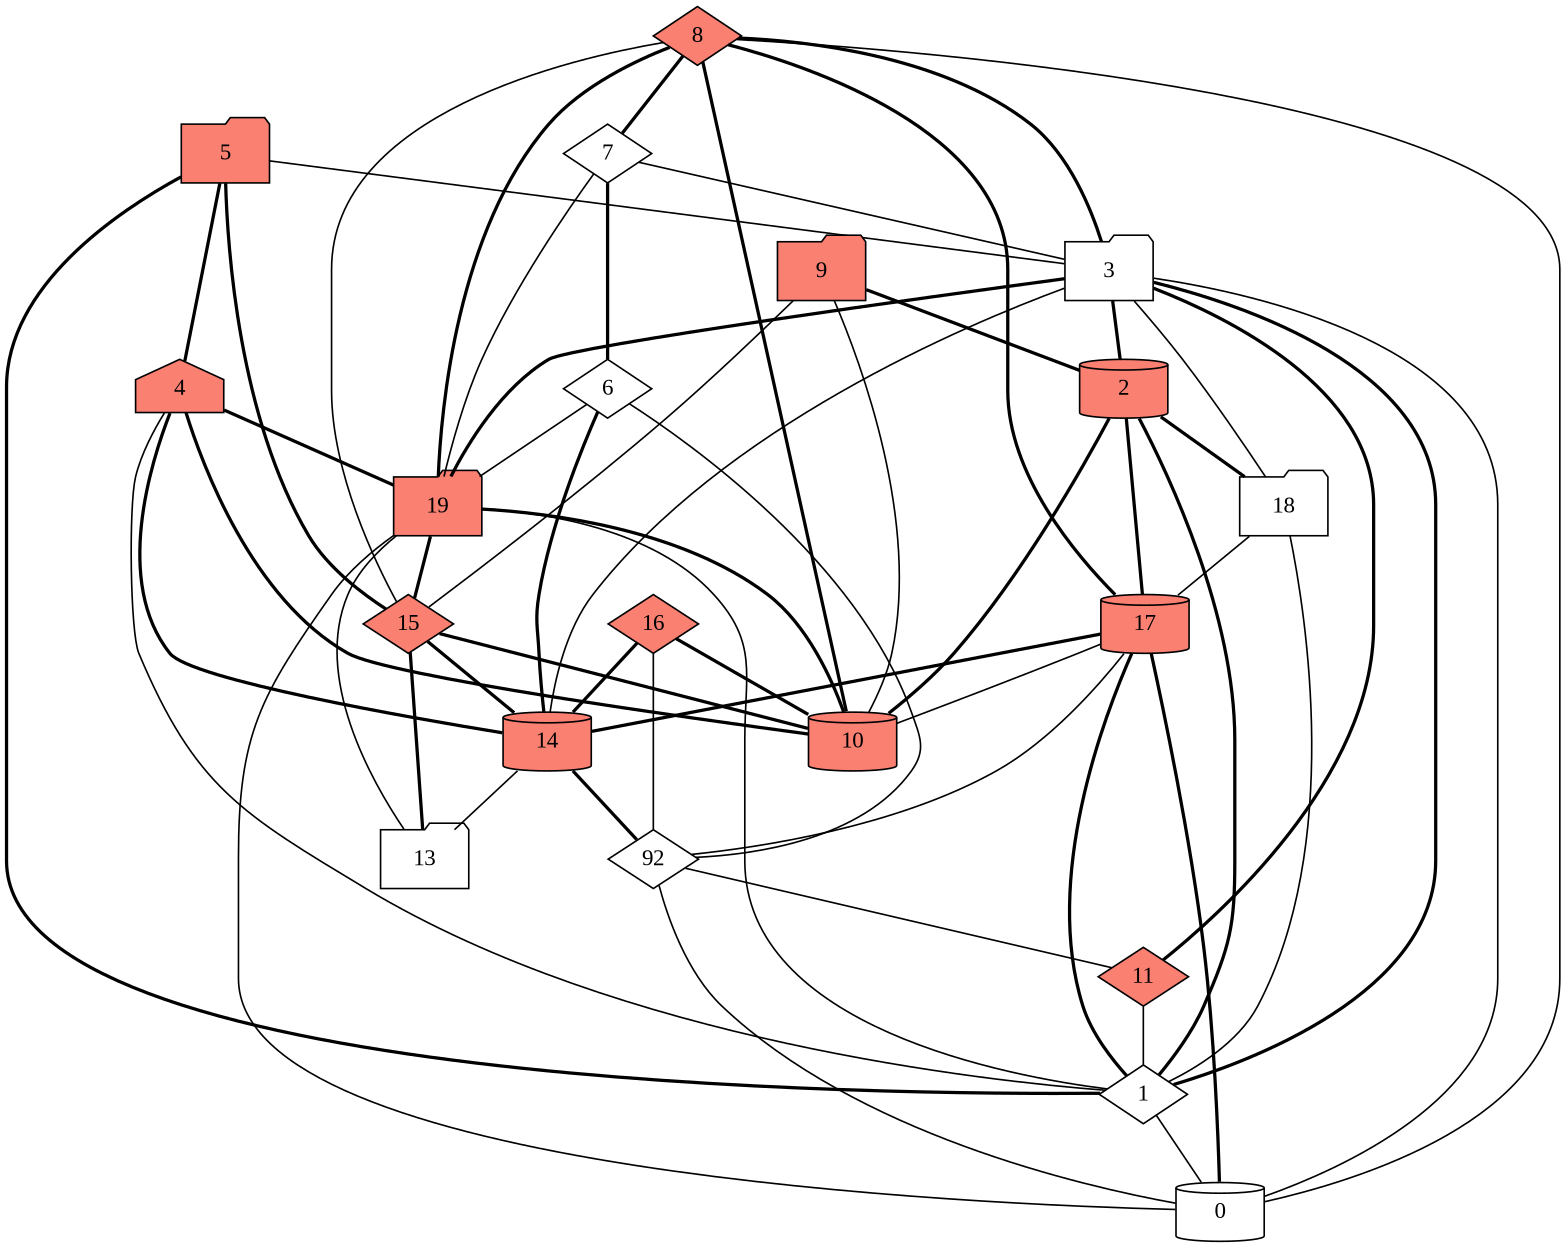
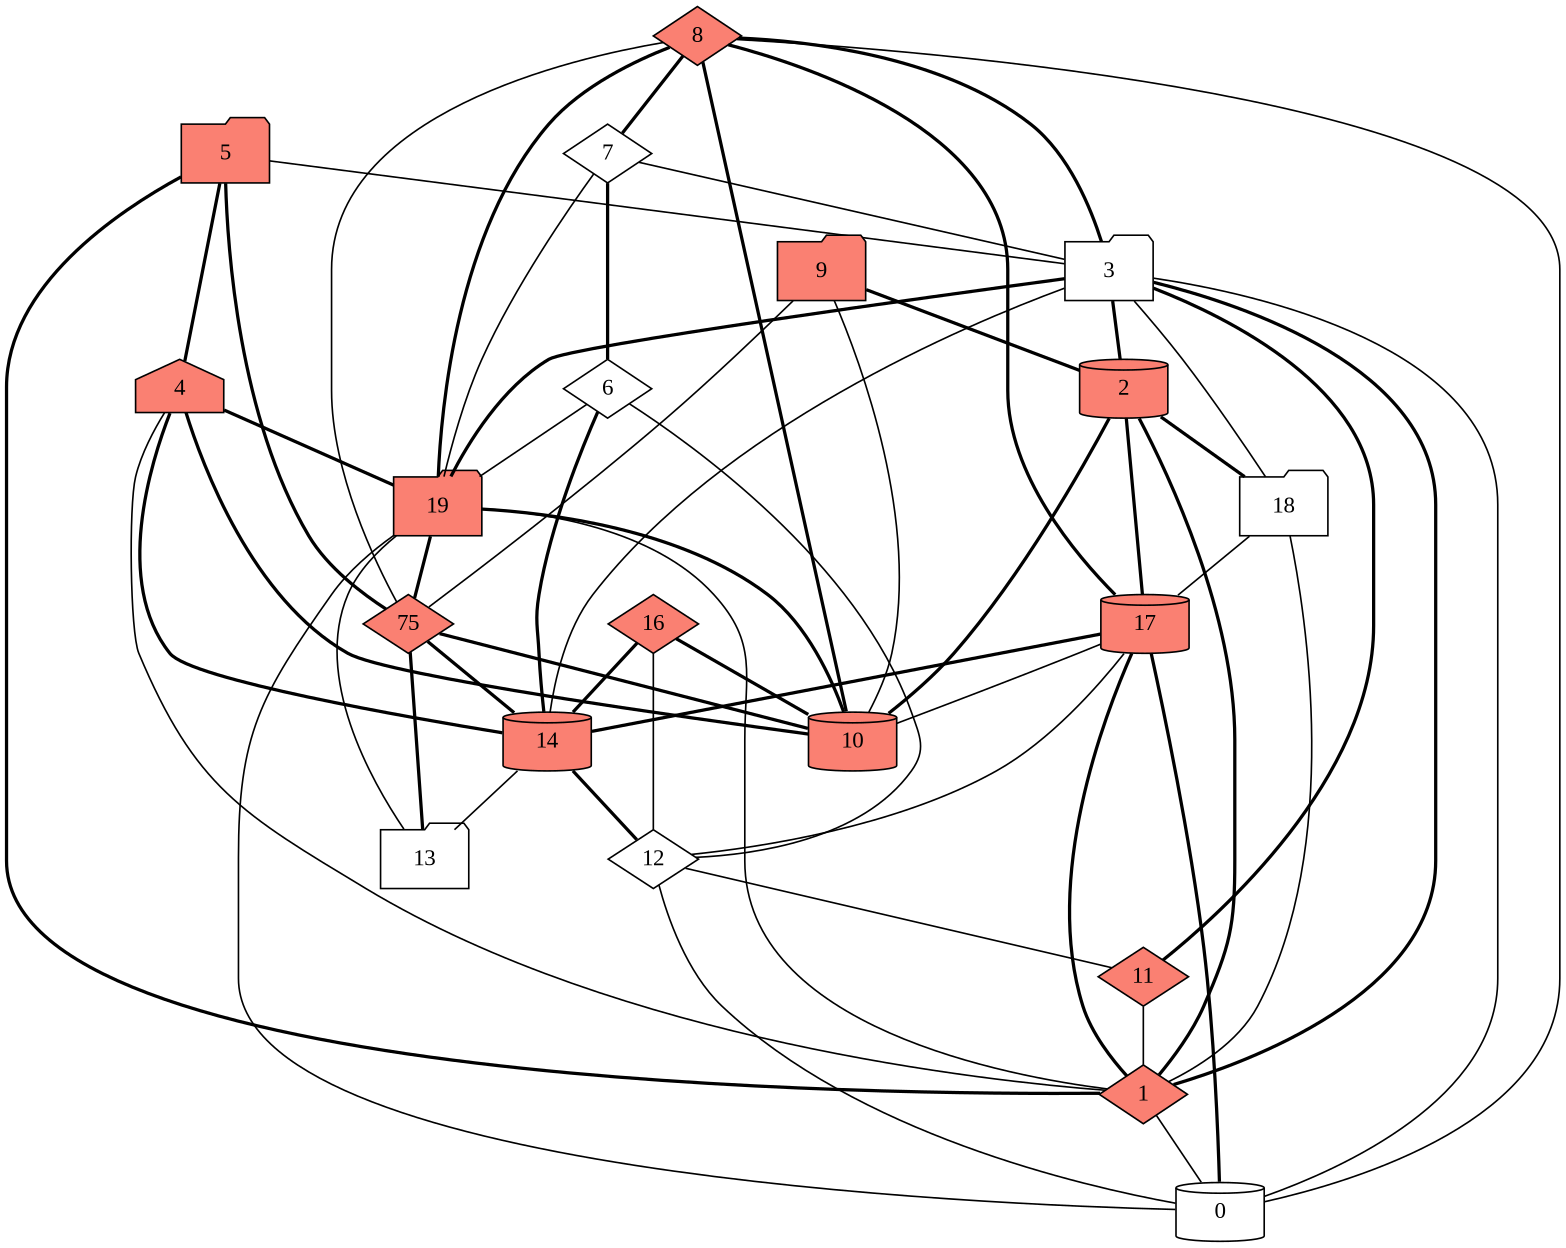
(408, 624) -> (408, 624)
(653, 859) -> (653, 859)
(1143, 1094) -> (1143, 1094)
